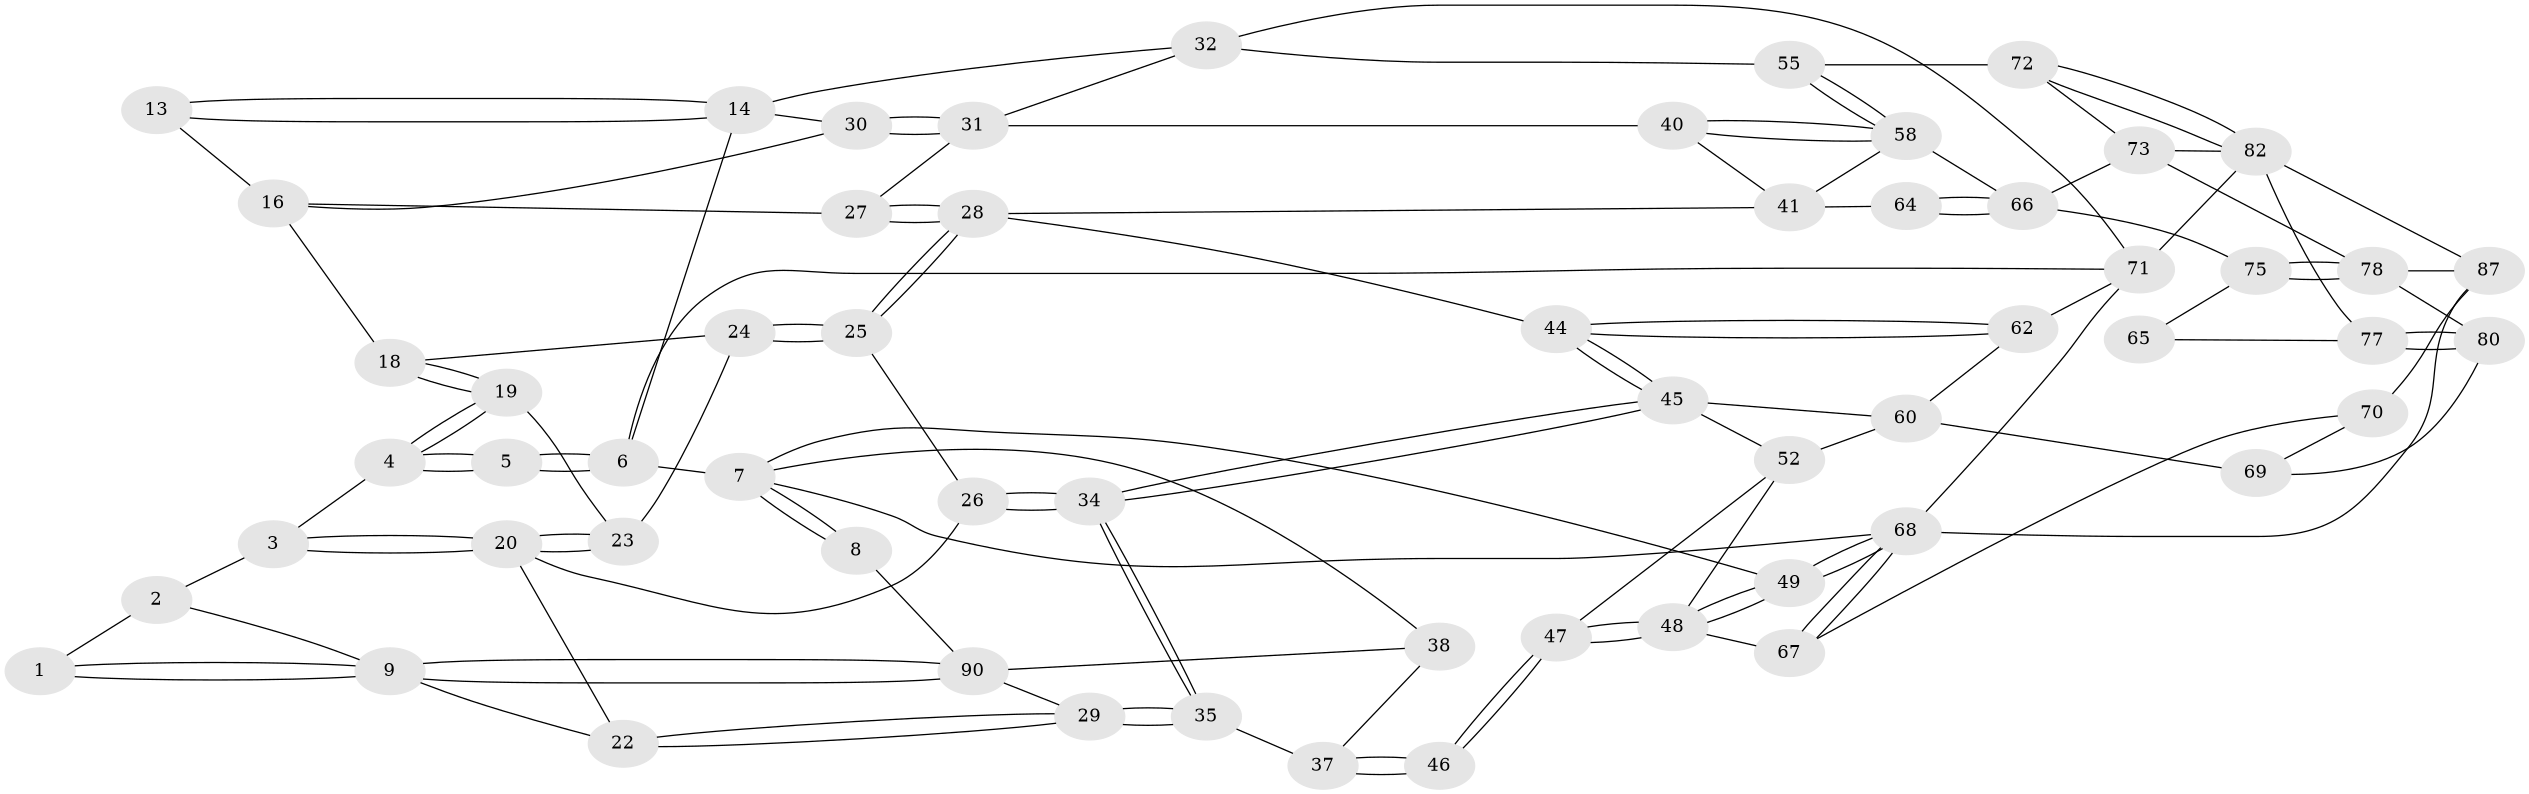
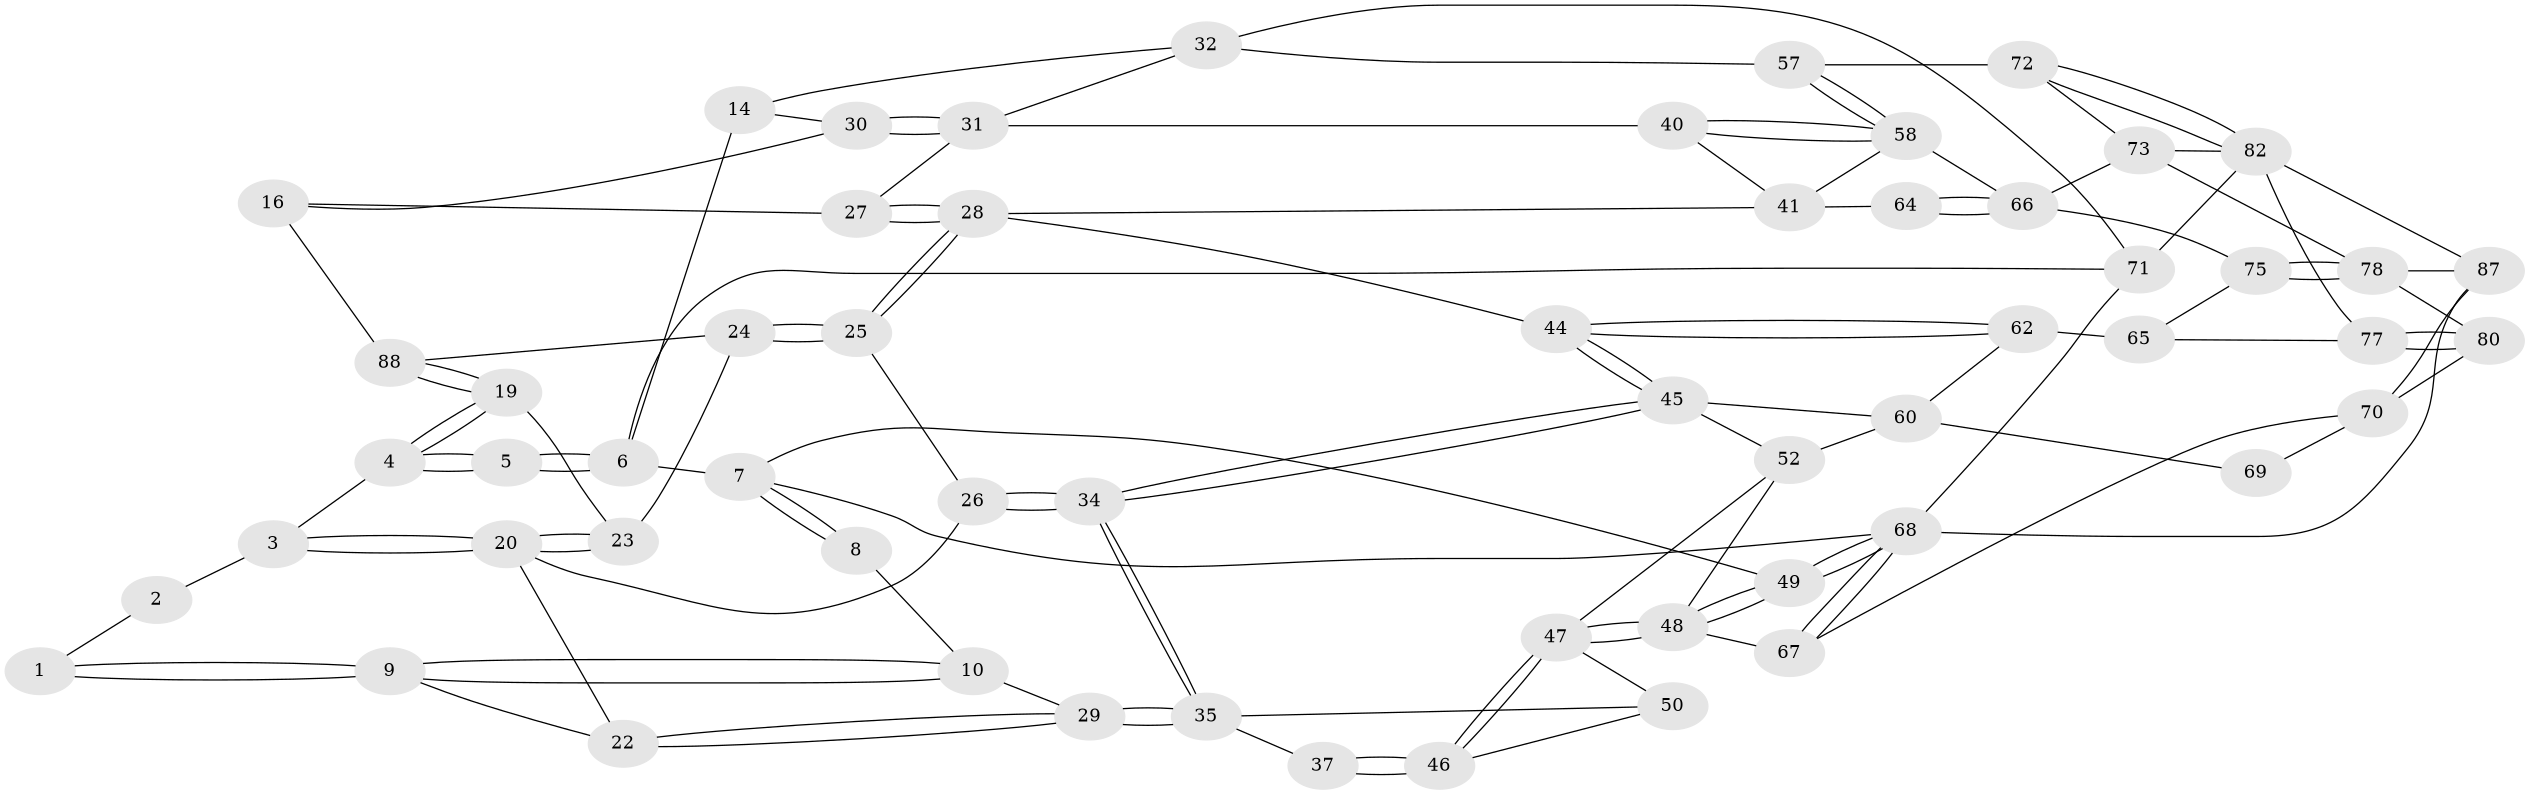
(1790, 65) -> (1790, 65)
(157, 110) -> none
(2081, 299) -> (2072, 333)
(390, 363) -> (390, 363)
(2388, 458) -> (2425, 381)
(276, 631) -> none
(1440, 647) -> none
(973, 671) -> (973, 671)
none -> (1673, 706)
